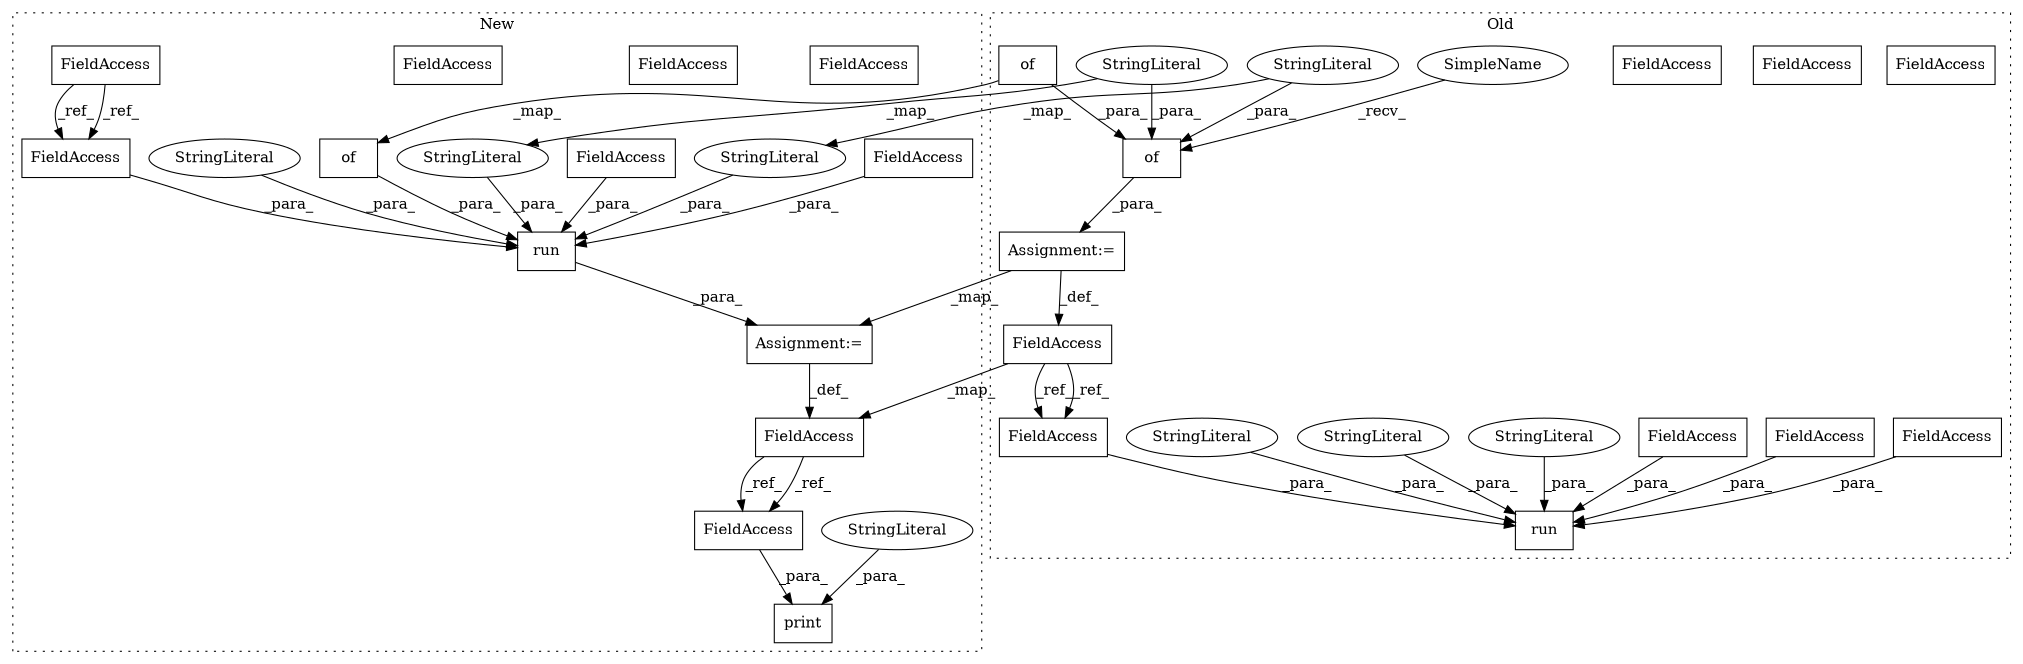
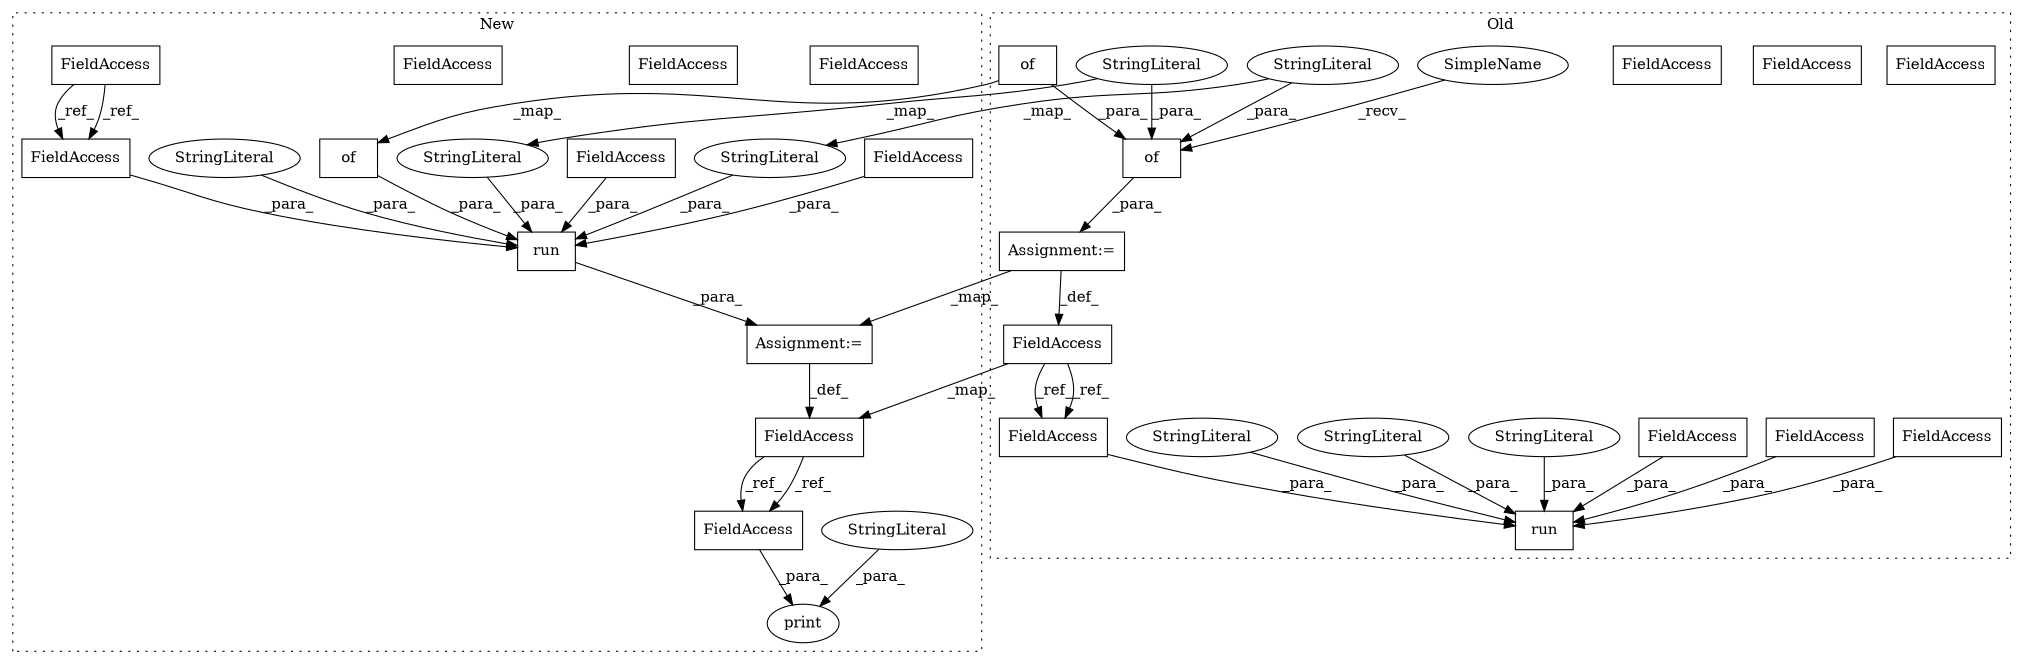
(803, 623) -> (803, 623)
